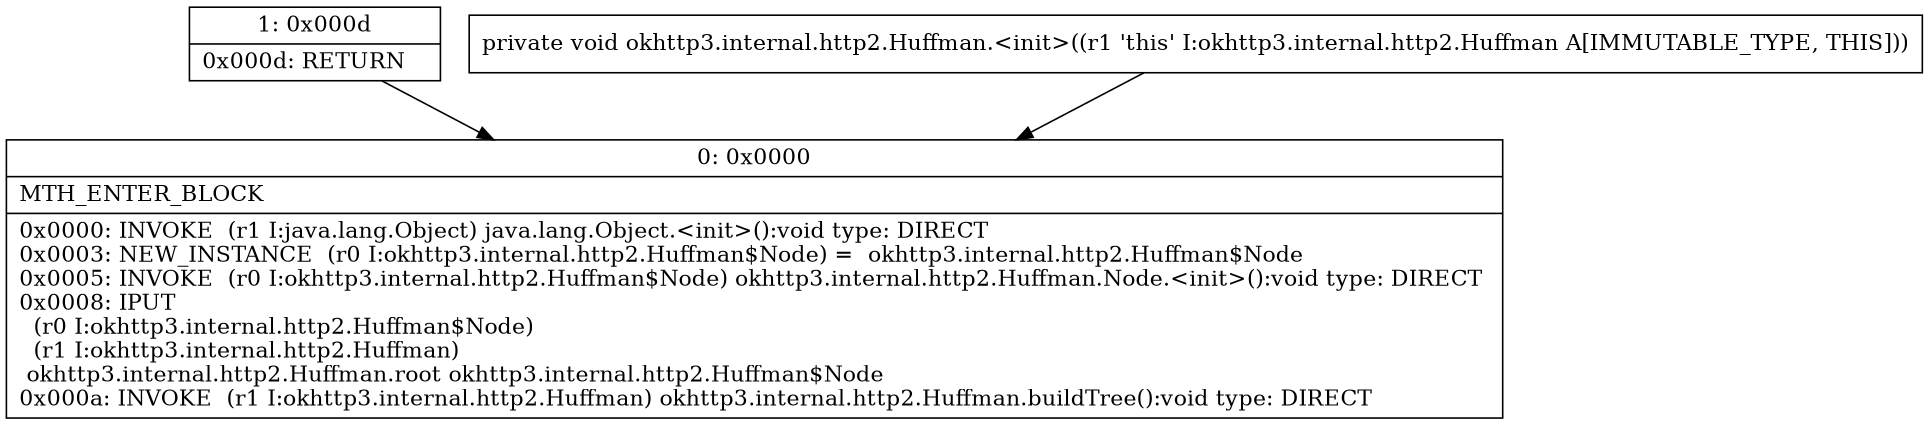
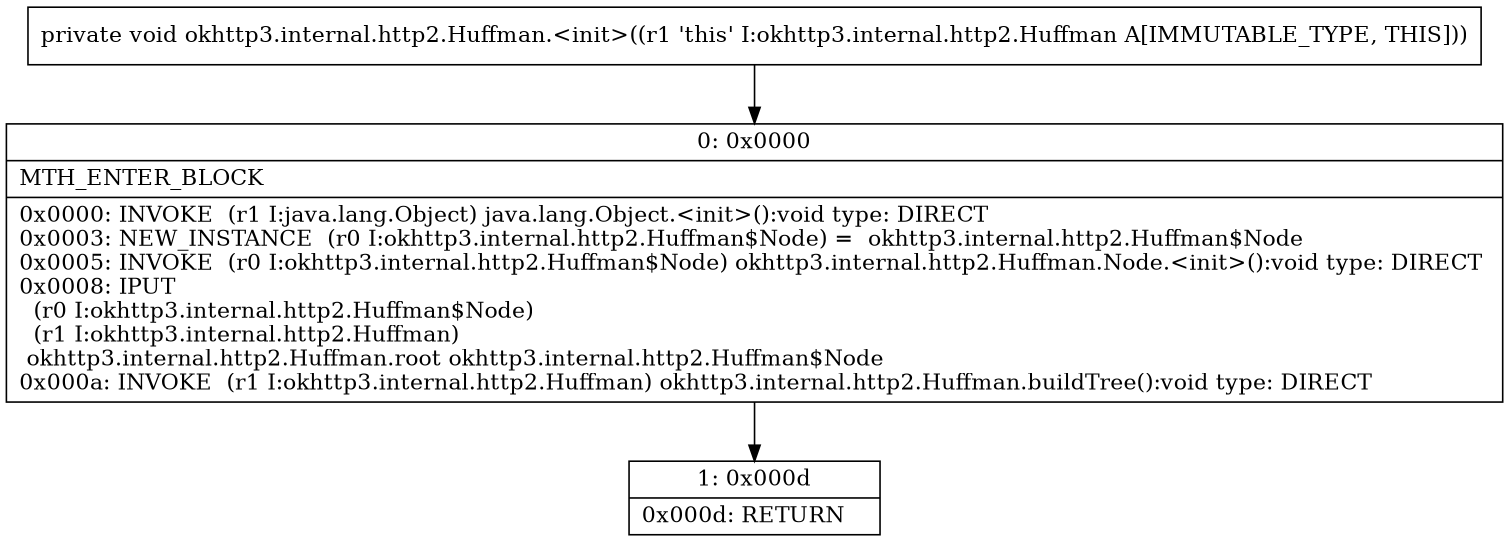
(430, 106) -> (755, 424)
